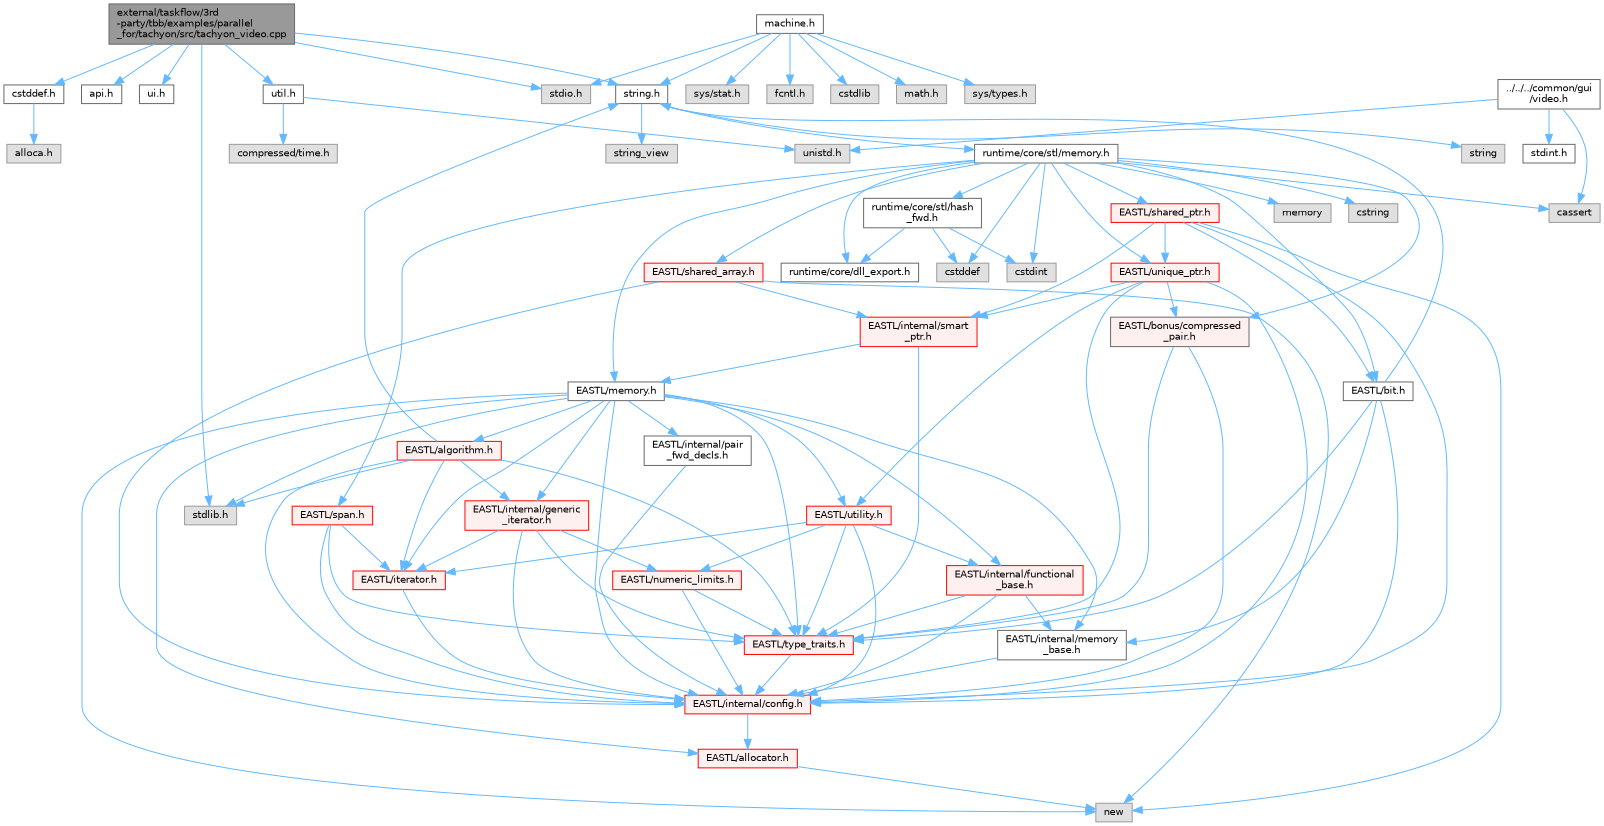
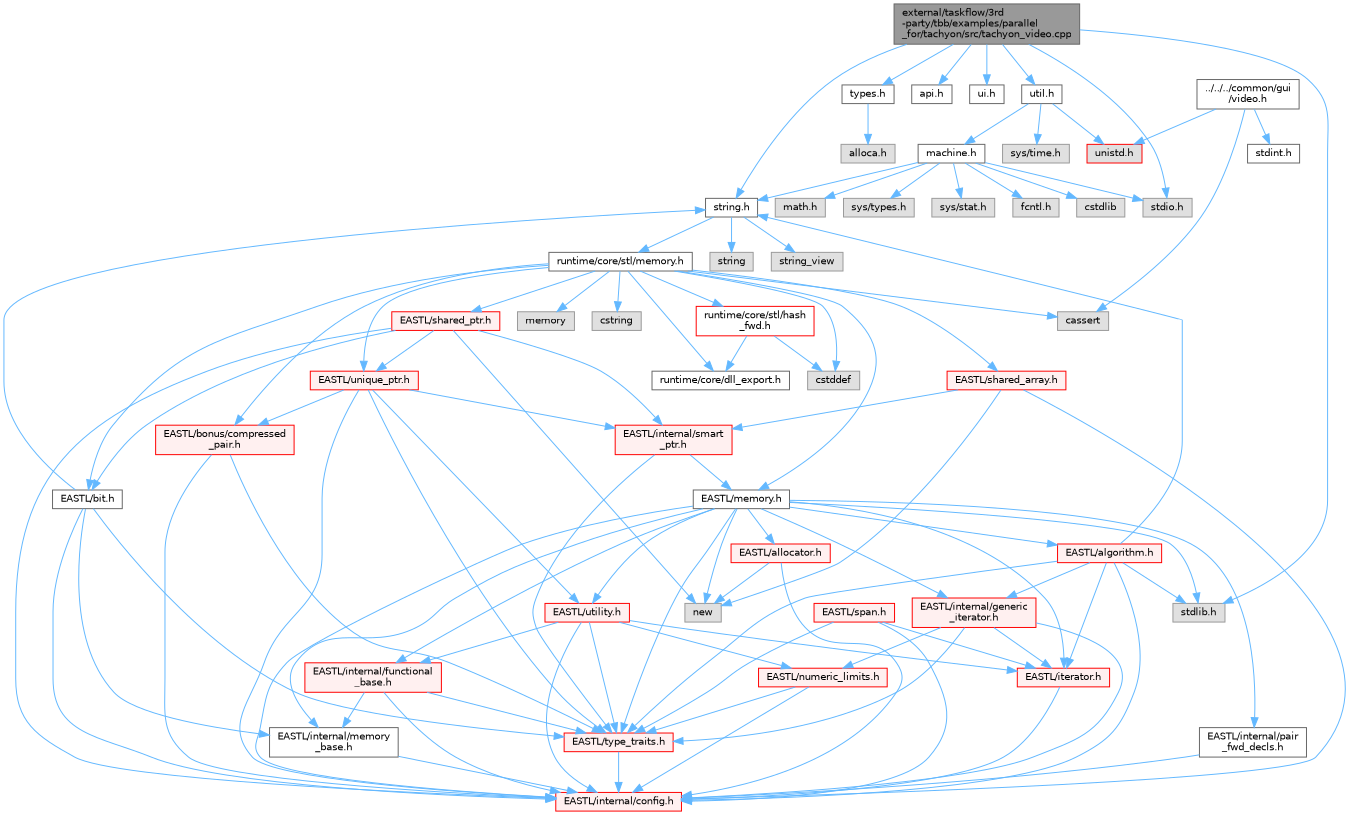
(34, 94) -> (868, 94)
none -> (1001, 121)
(283, 154) -> (1036, 154)
(822, 154) -> (1115, 154)
(563, 210) -> none
(923, 213) -> (755, 321)
(1032, 272) -> none
(1180, 332) -> (225, 440)
(748, 727) -> (887, 704)
